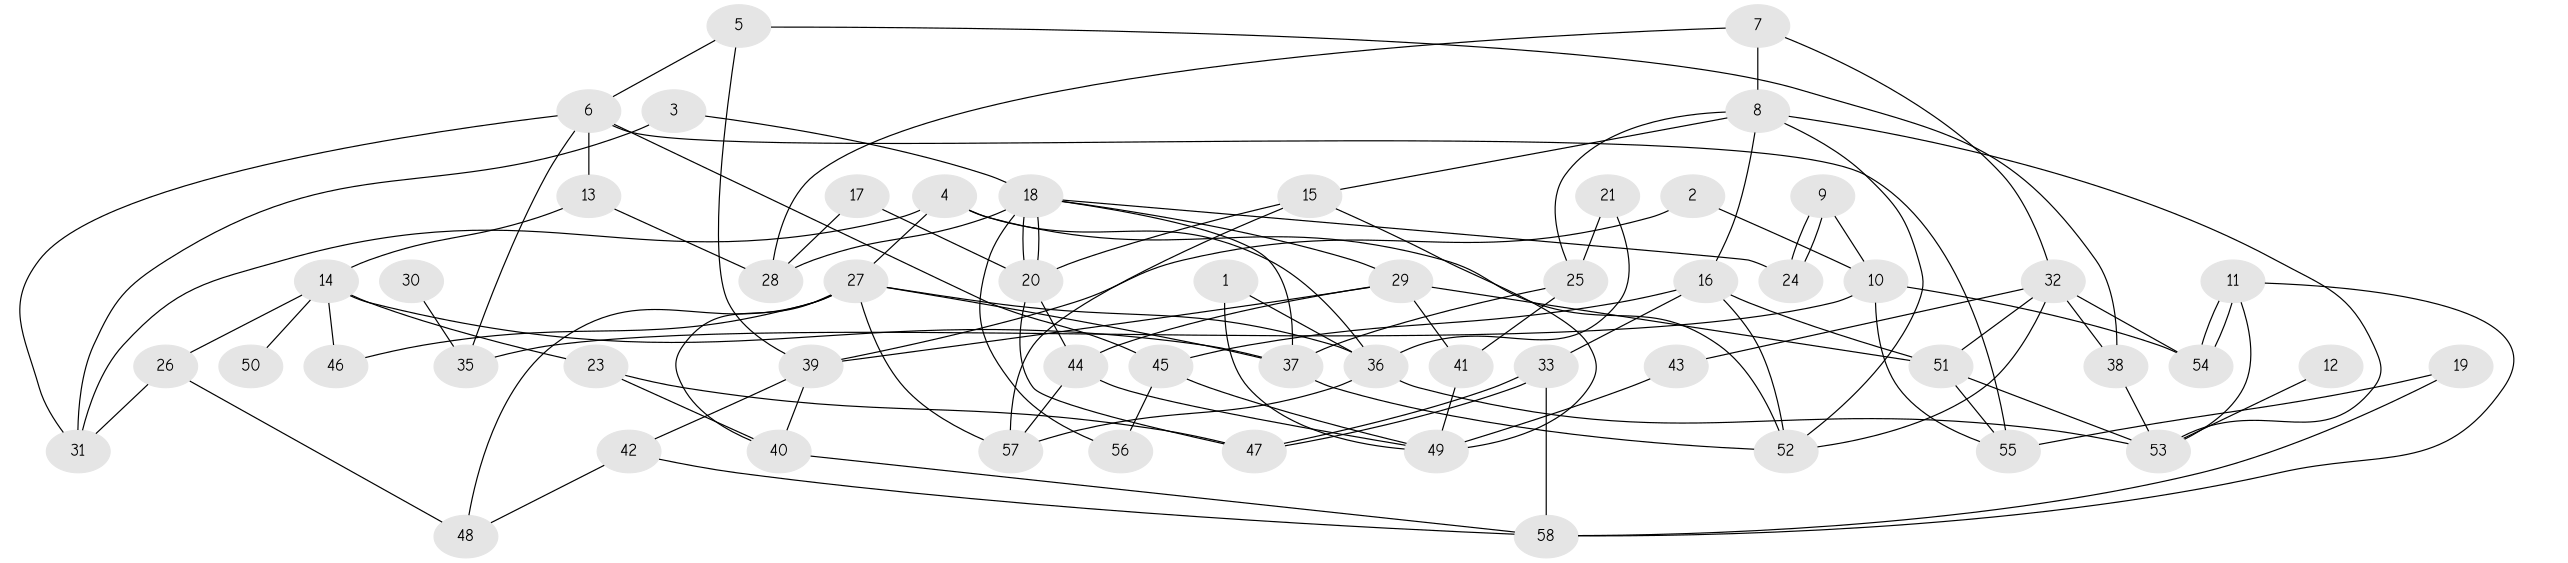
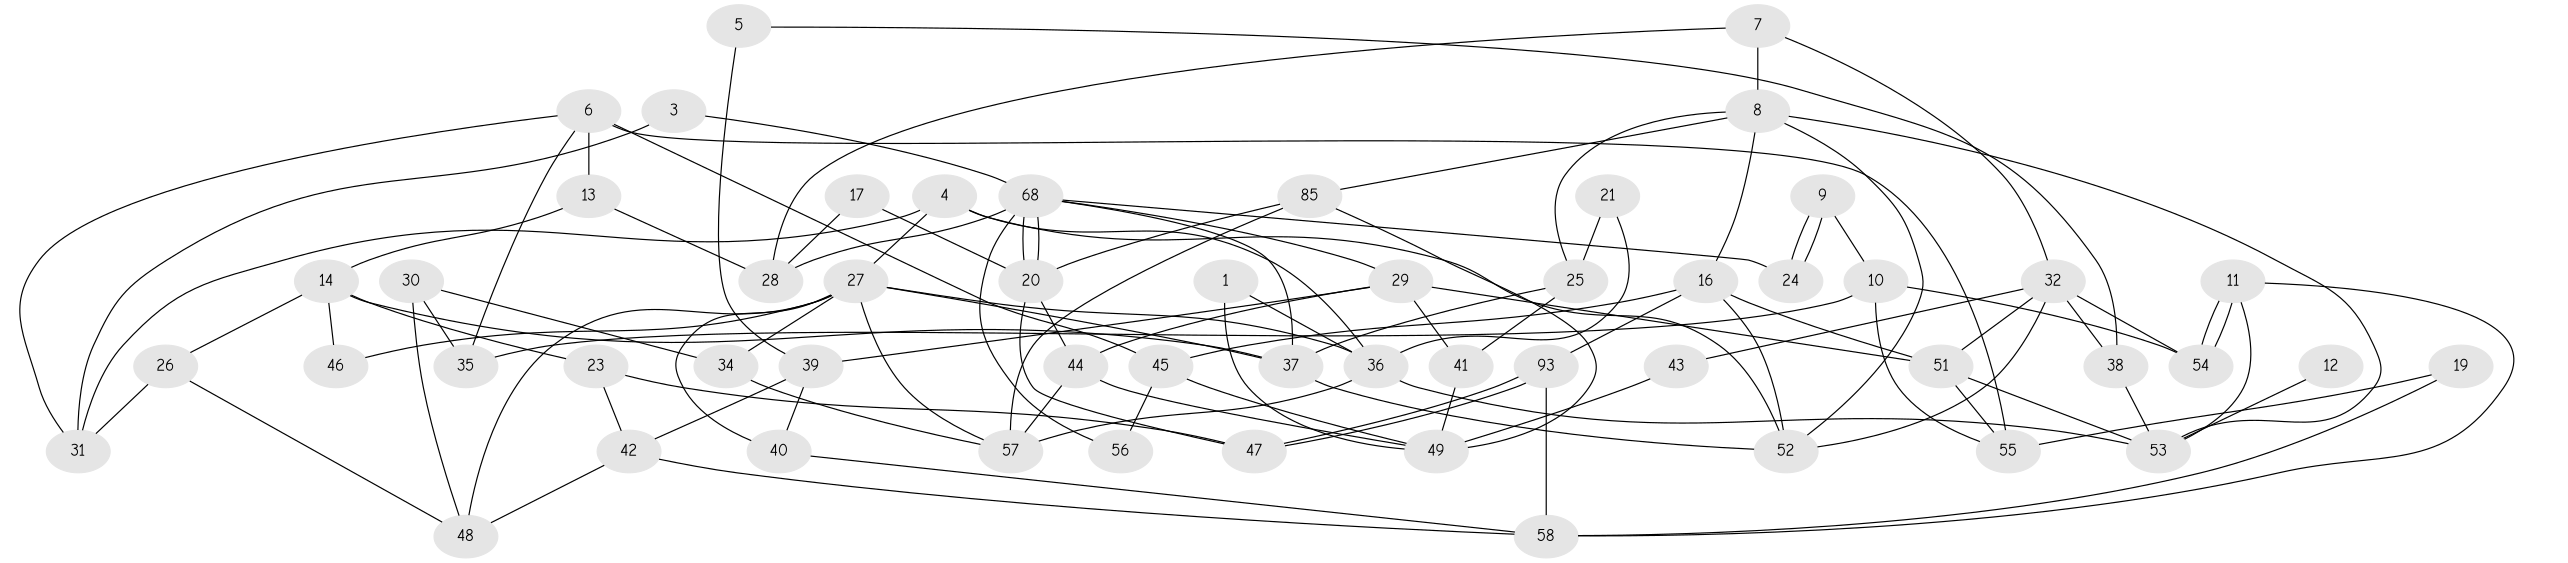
(664, 68) -> none
(1031, 196) -> (1031, 196)
(1310, 196) -> (1310, 196)
(1693, 196) -> none
(251, 366) -> none
none -> (726, 366)
(1546, 366) -> (1546, 366)
(688, 409) -> (613, 409)
none -> (428, 411)
